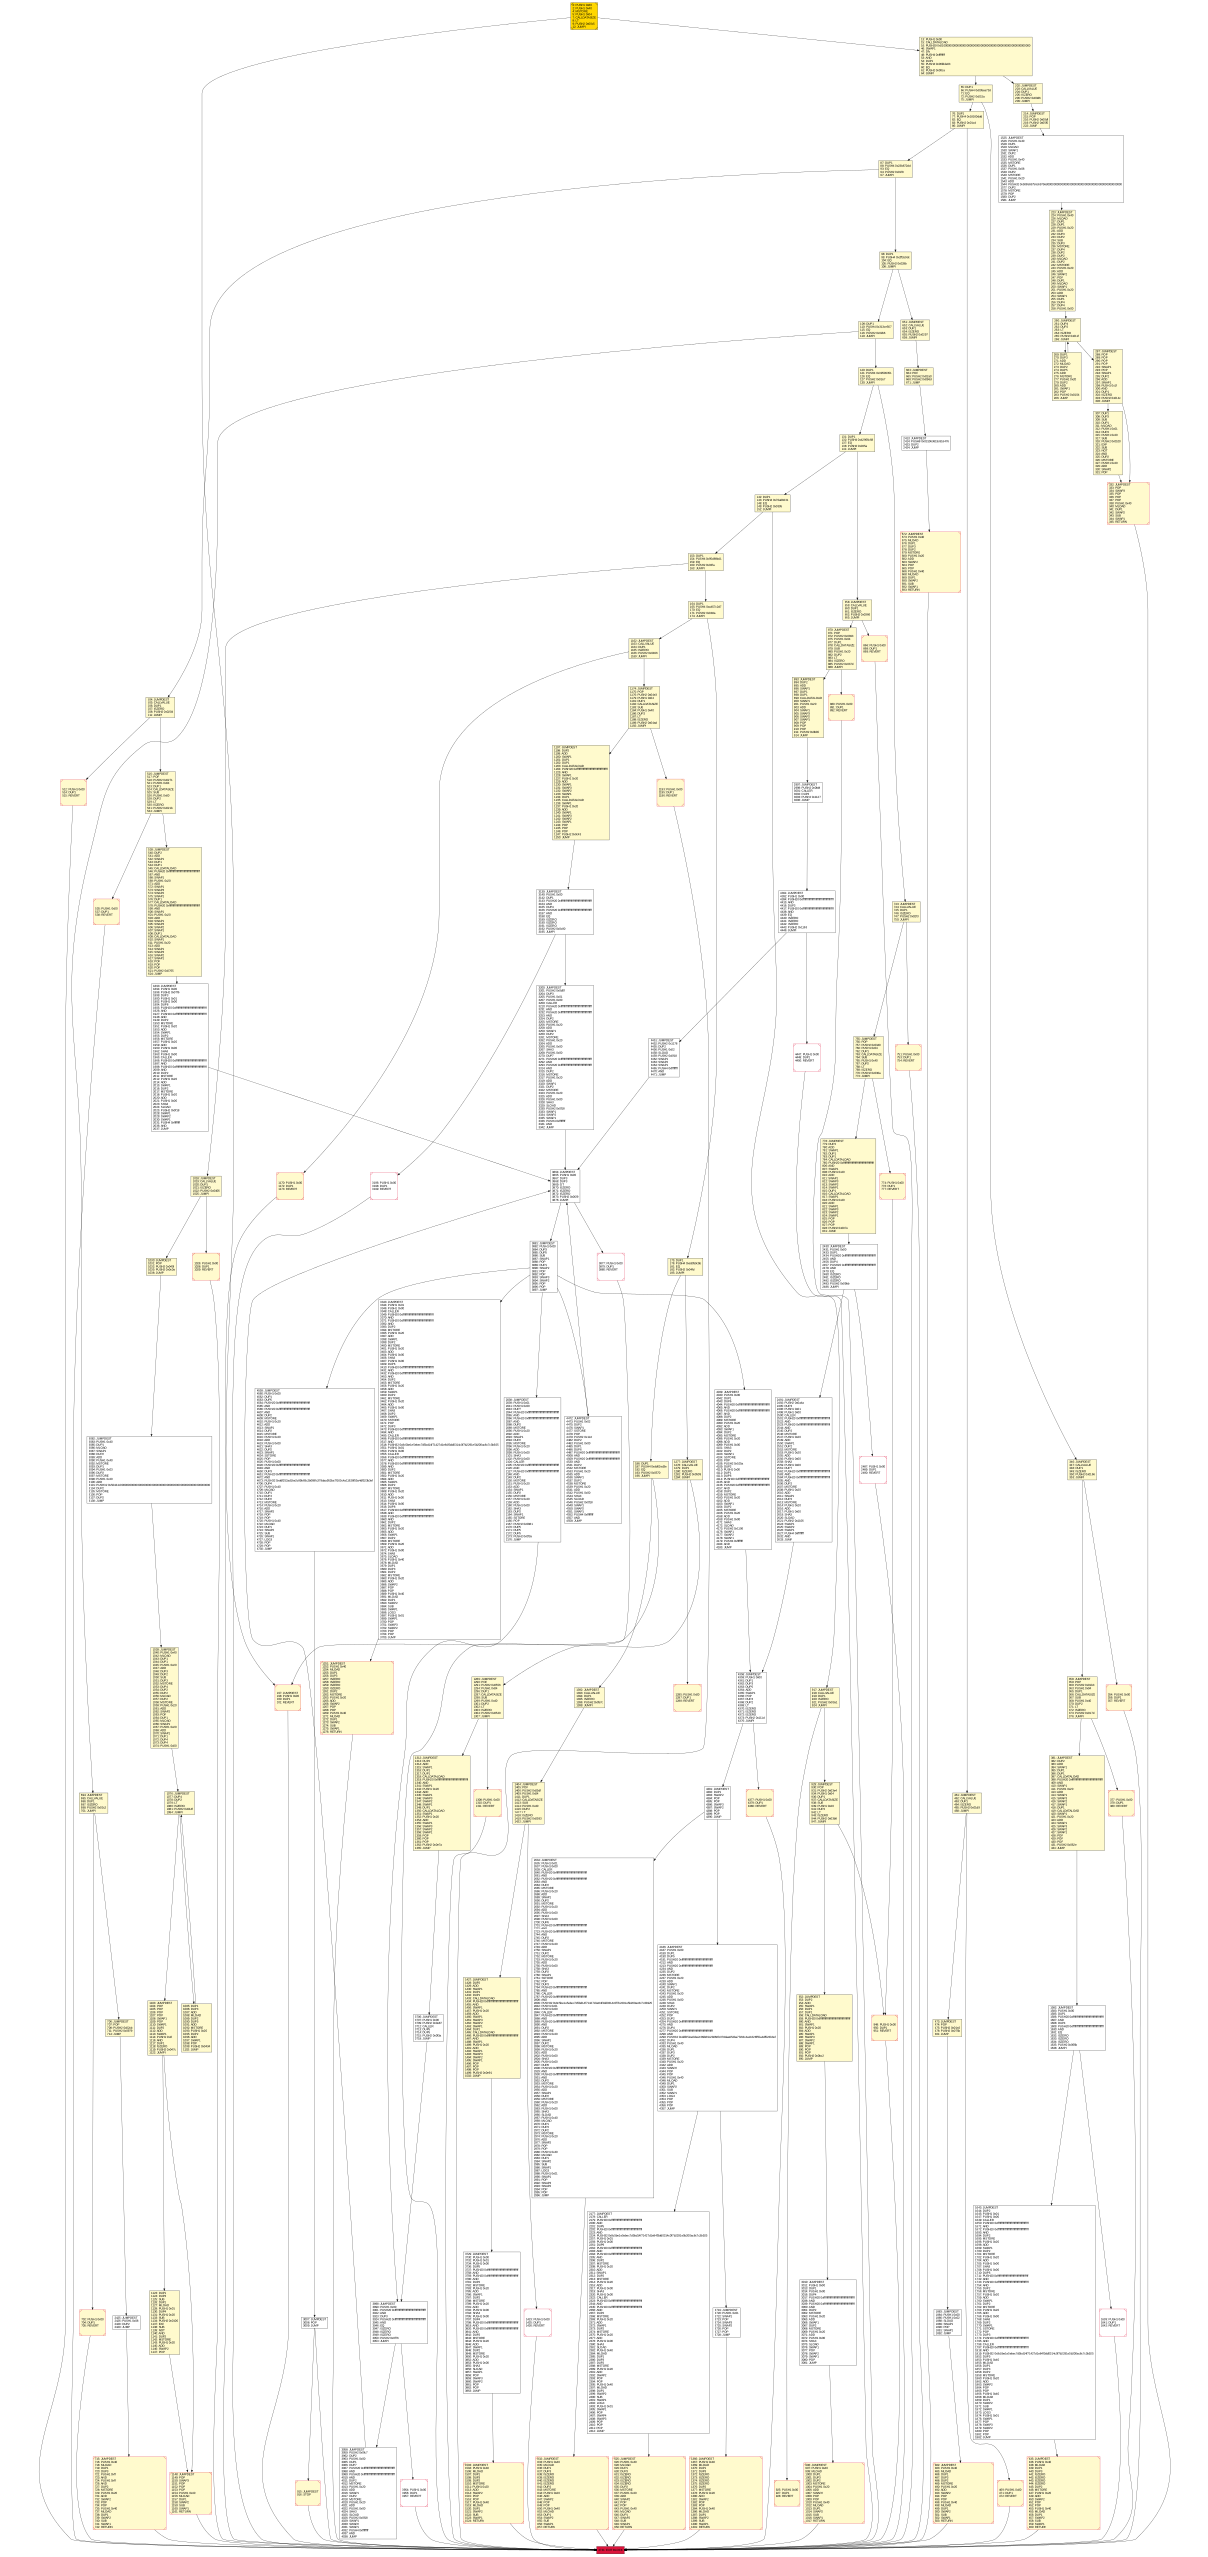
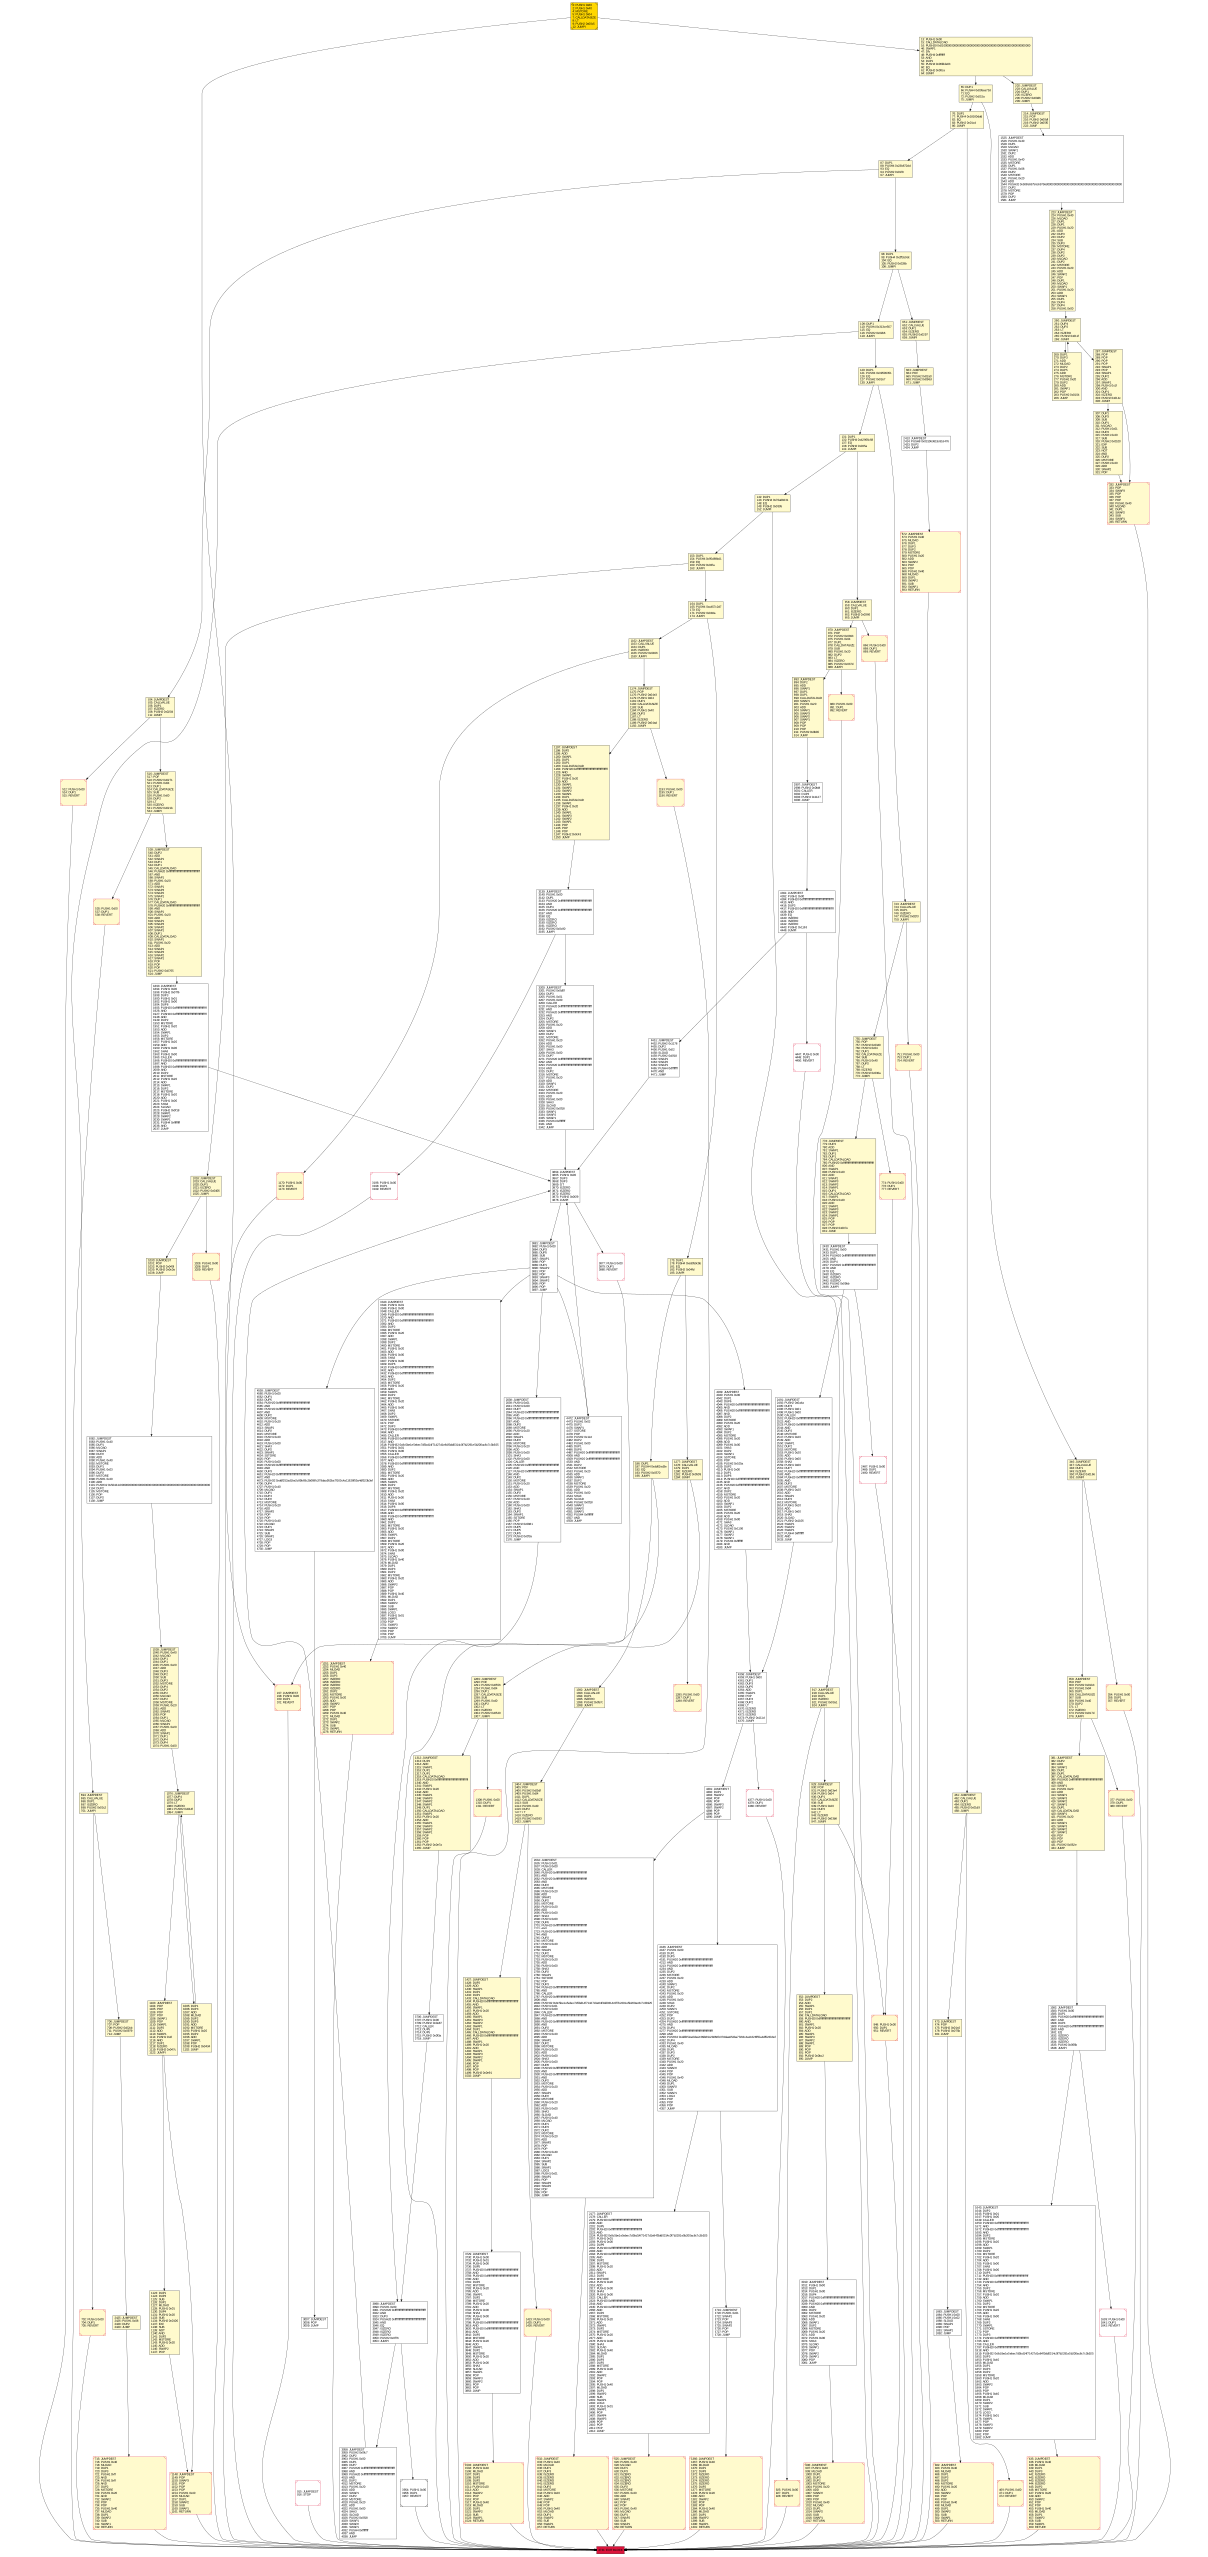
(760, 1803) -> (760, 1803)
(126, 2323) -> (126, 2323)
(538, 2323) -> (538, 2323)
(311, 2403) -> none
(308, 2493) -> (308, 2493)
(414, 2493) -> (414, 2493)
(333, 2540) -> (763, 2542)
